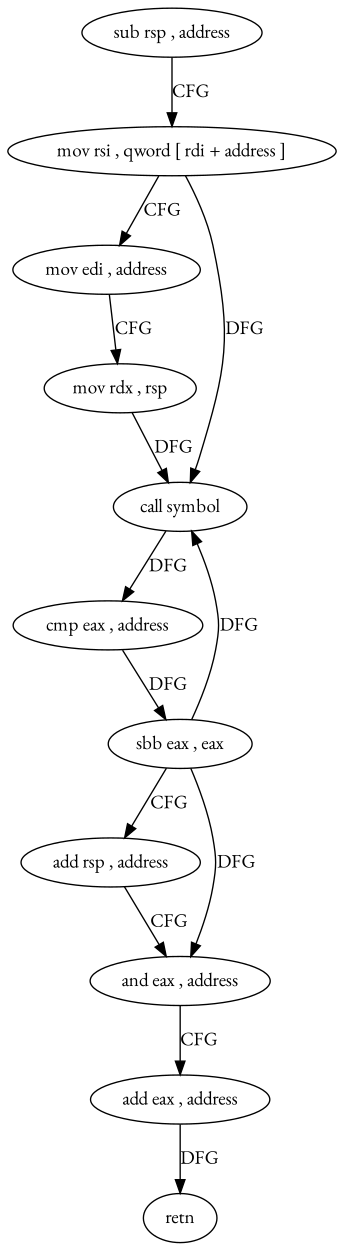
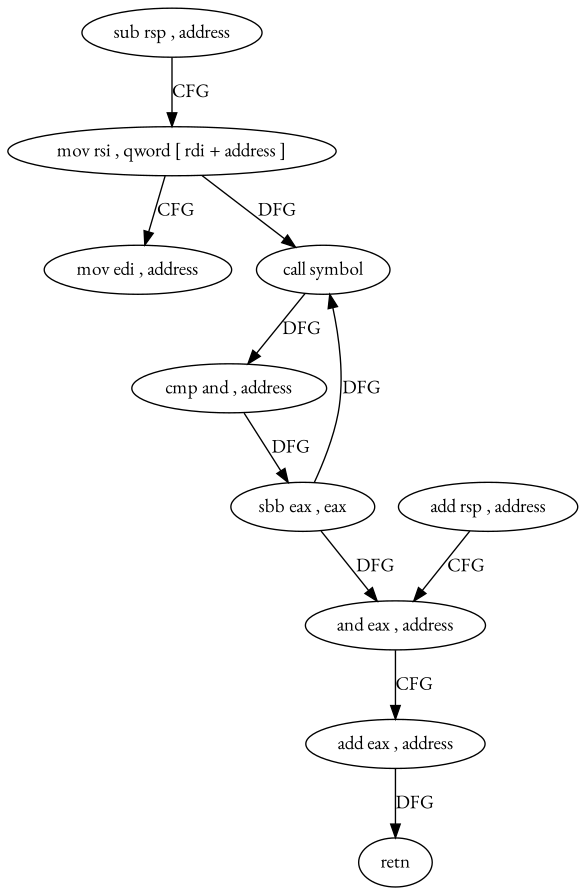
(120, 388) -> none
(108, 625) -> (229, 388)
(149, 797) -> none
